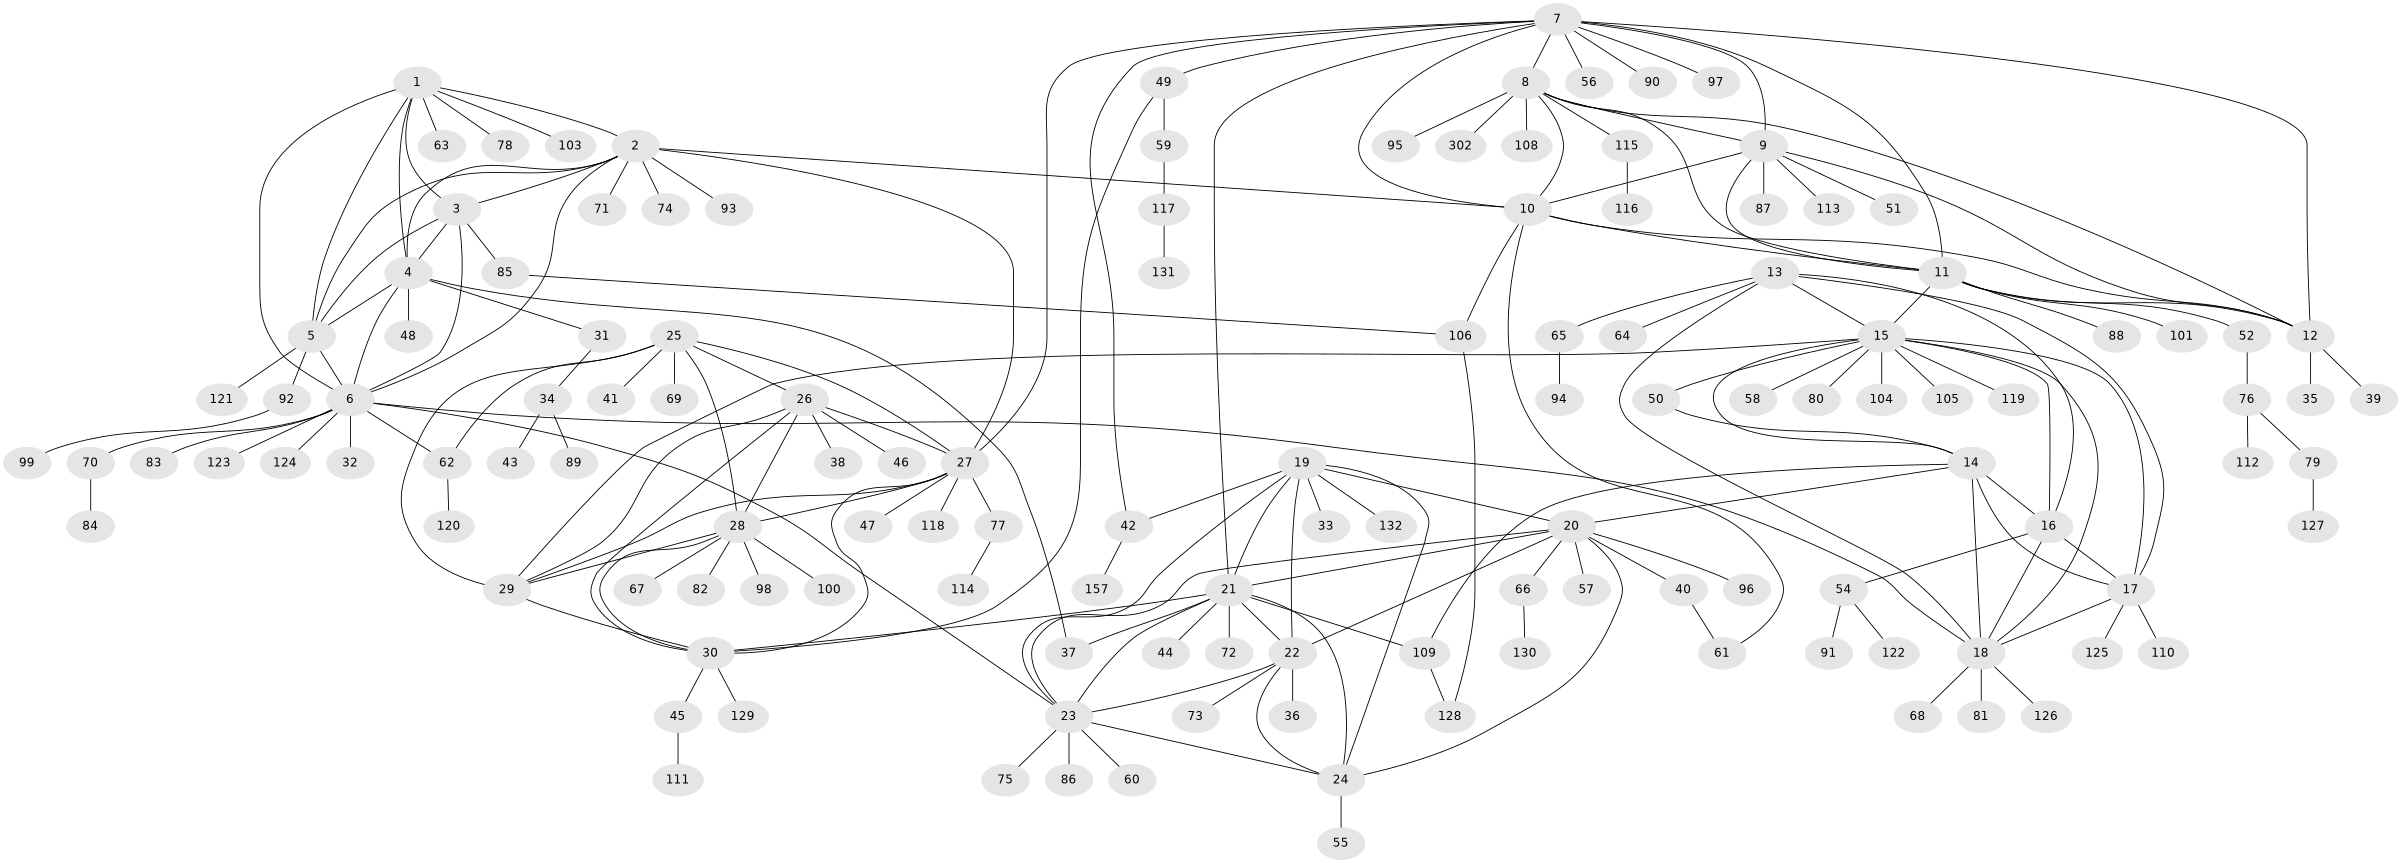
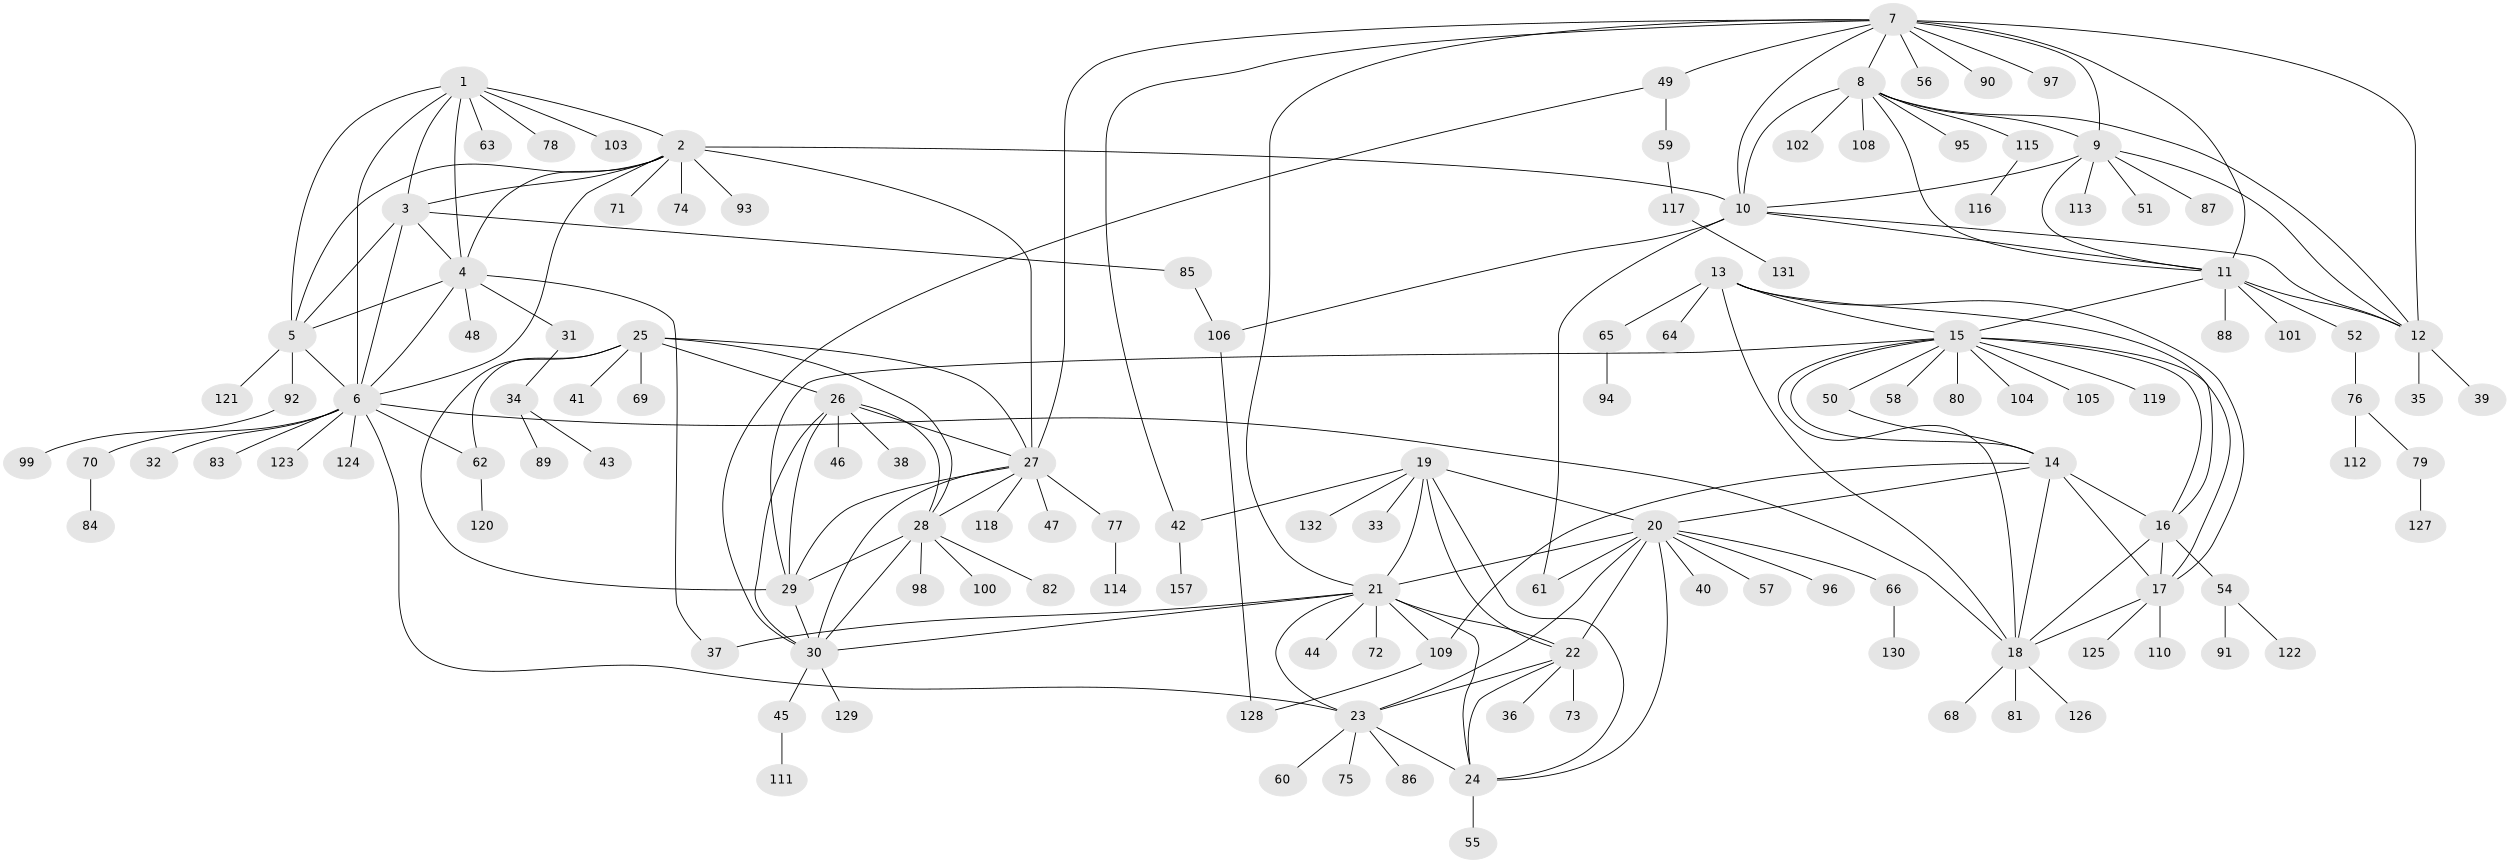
(1461, 146) -> (1798, 146)
(638, 590) -> none
(1143, 595) -> none
(1703, 622) -> (1598, 558)
